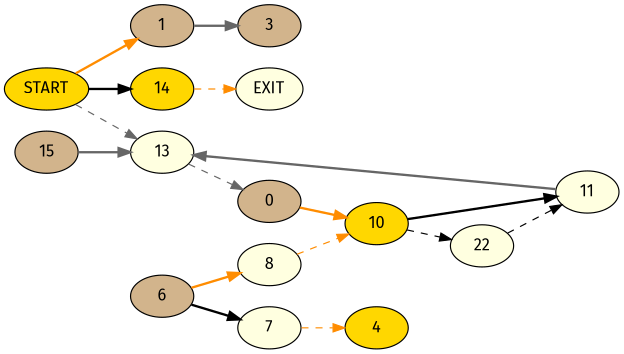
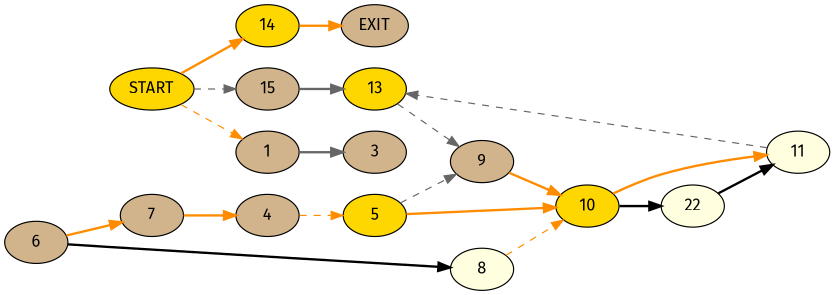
(101, 59) -> (207, 119)
(104, 89) -> (207, 59)
(209, 89) -> (314, 26)
(269, 89) -> (375, 26)
(101, 119) -> (209, 89)
(162, 152) -> (375, 89)
(381, 173) -> (592, 121)
(269, 201) -> (482, 162)
(476, 209) -> (682, 169)
none -> (375, 215)
(530, 222) -> (740, 182)
(424, 233) -> (634, 206)
(210, 282) -> (253, 256)
(210, 310) -> (88, 230)
(269, 328) -> (152, 215)
(317, 328) -> (204, 215)
(377, 328) -> (268, 215)
